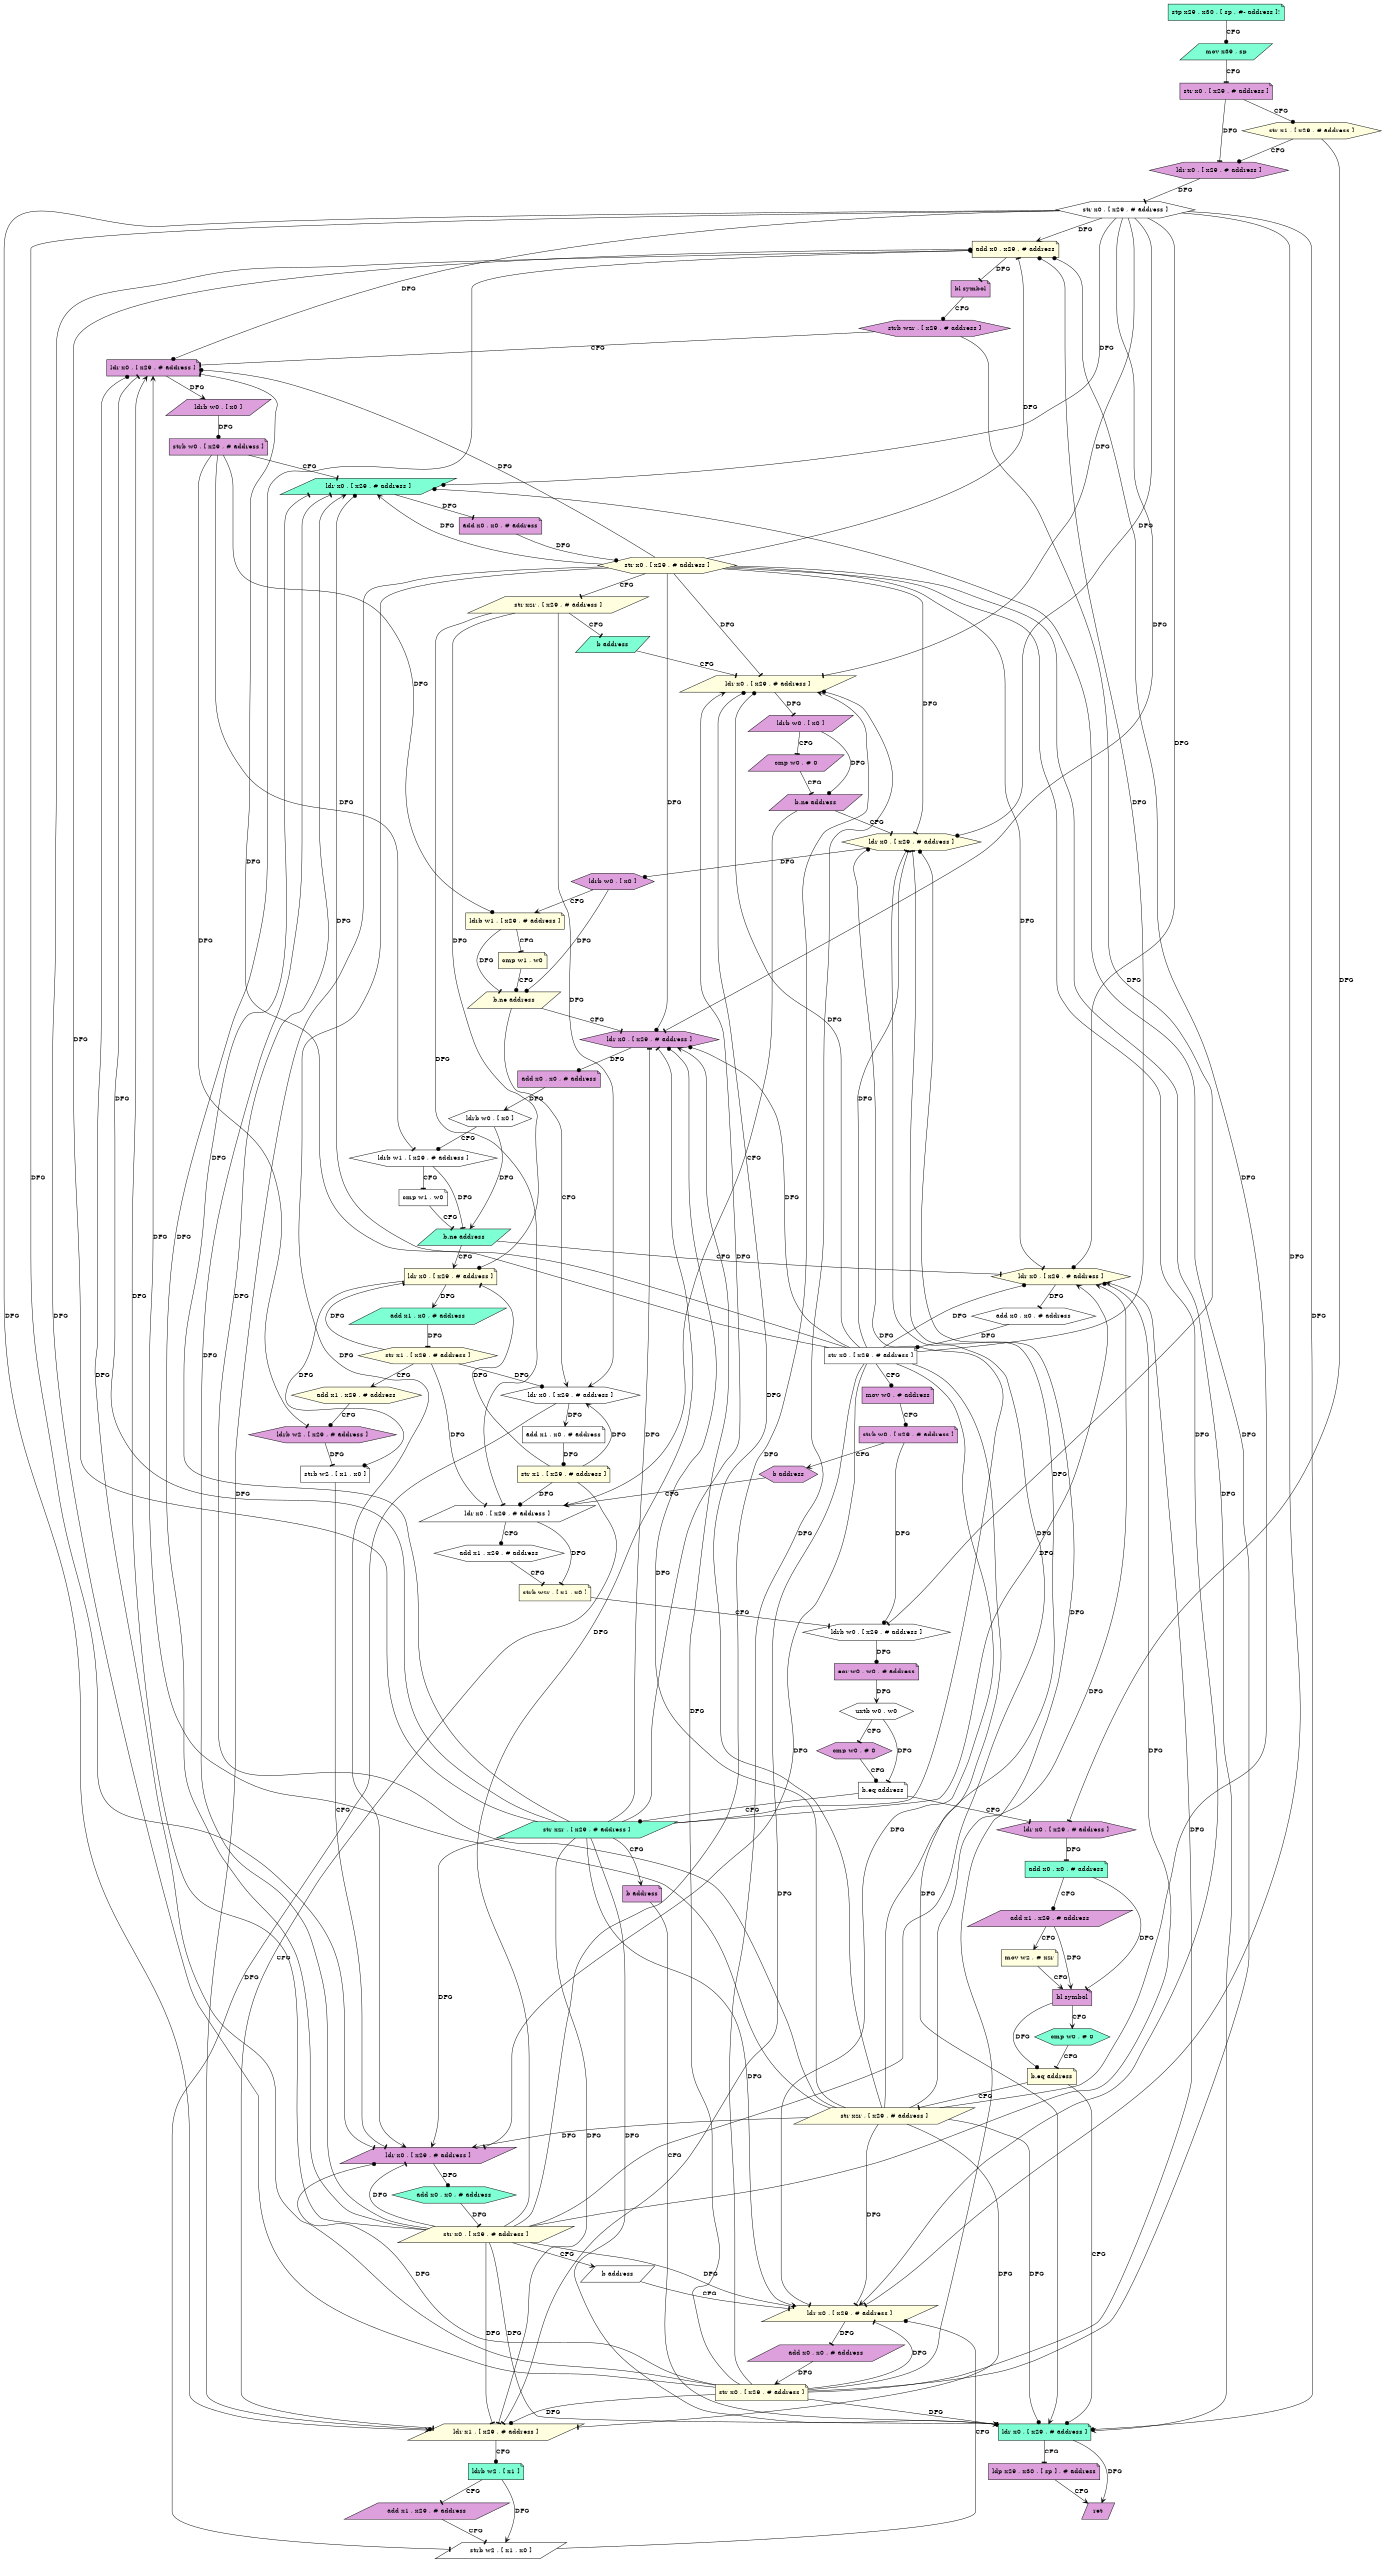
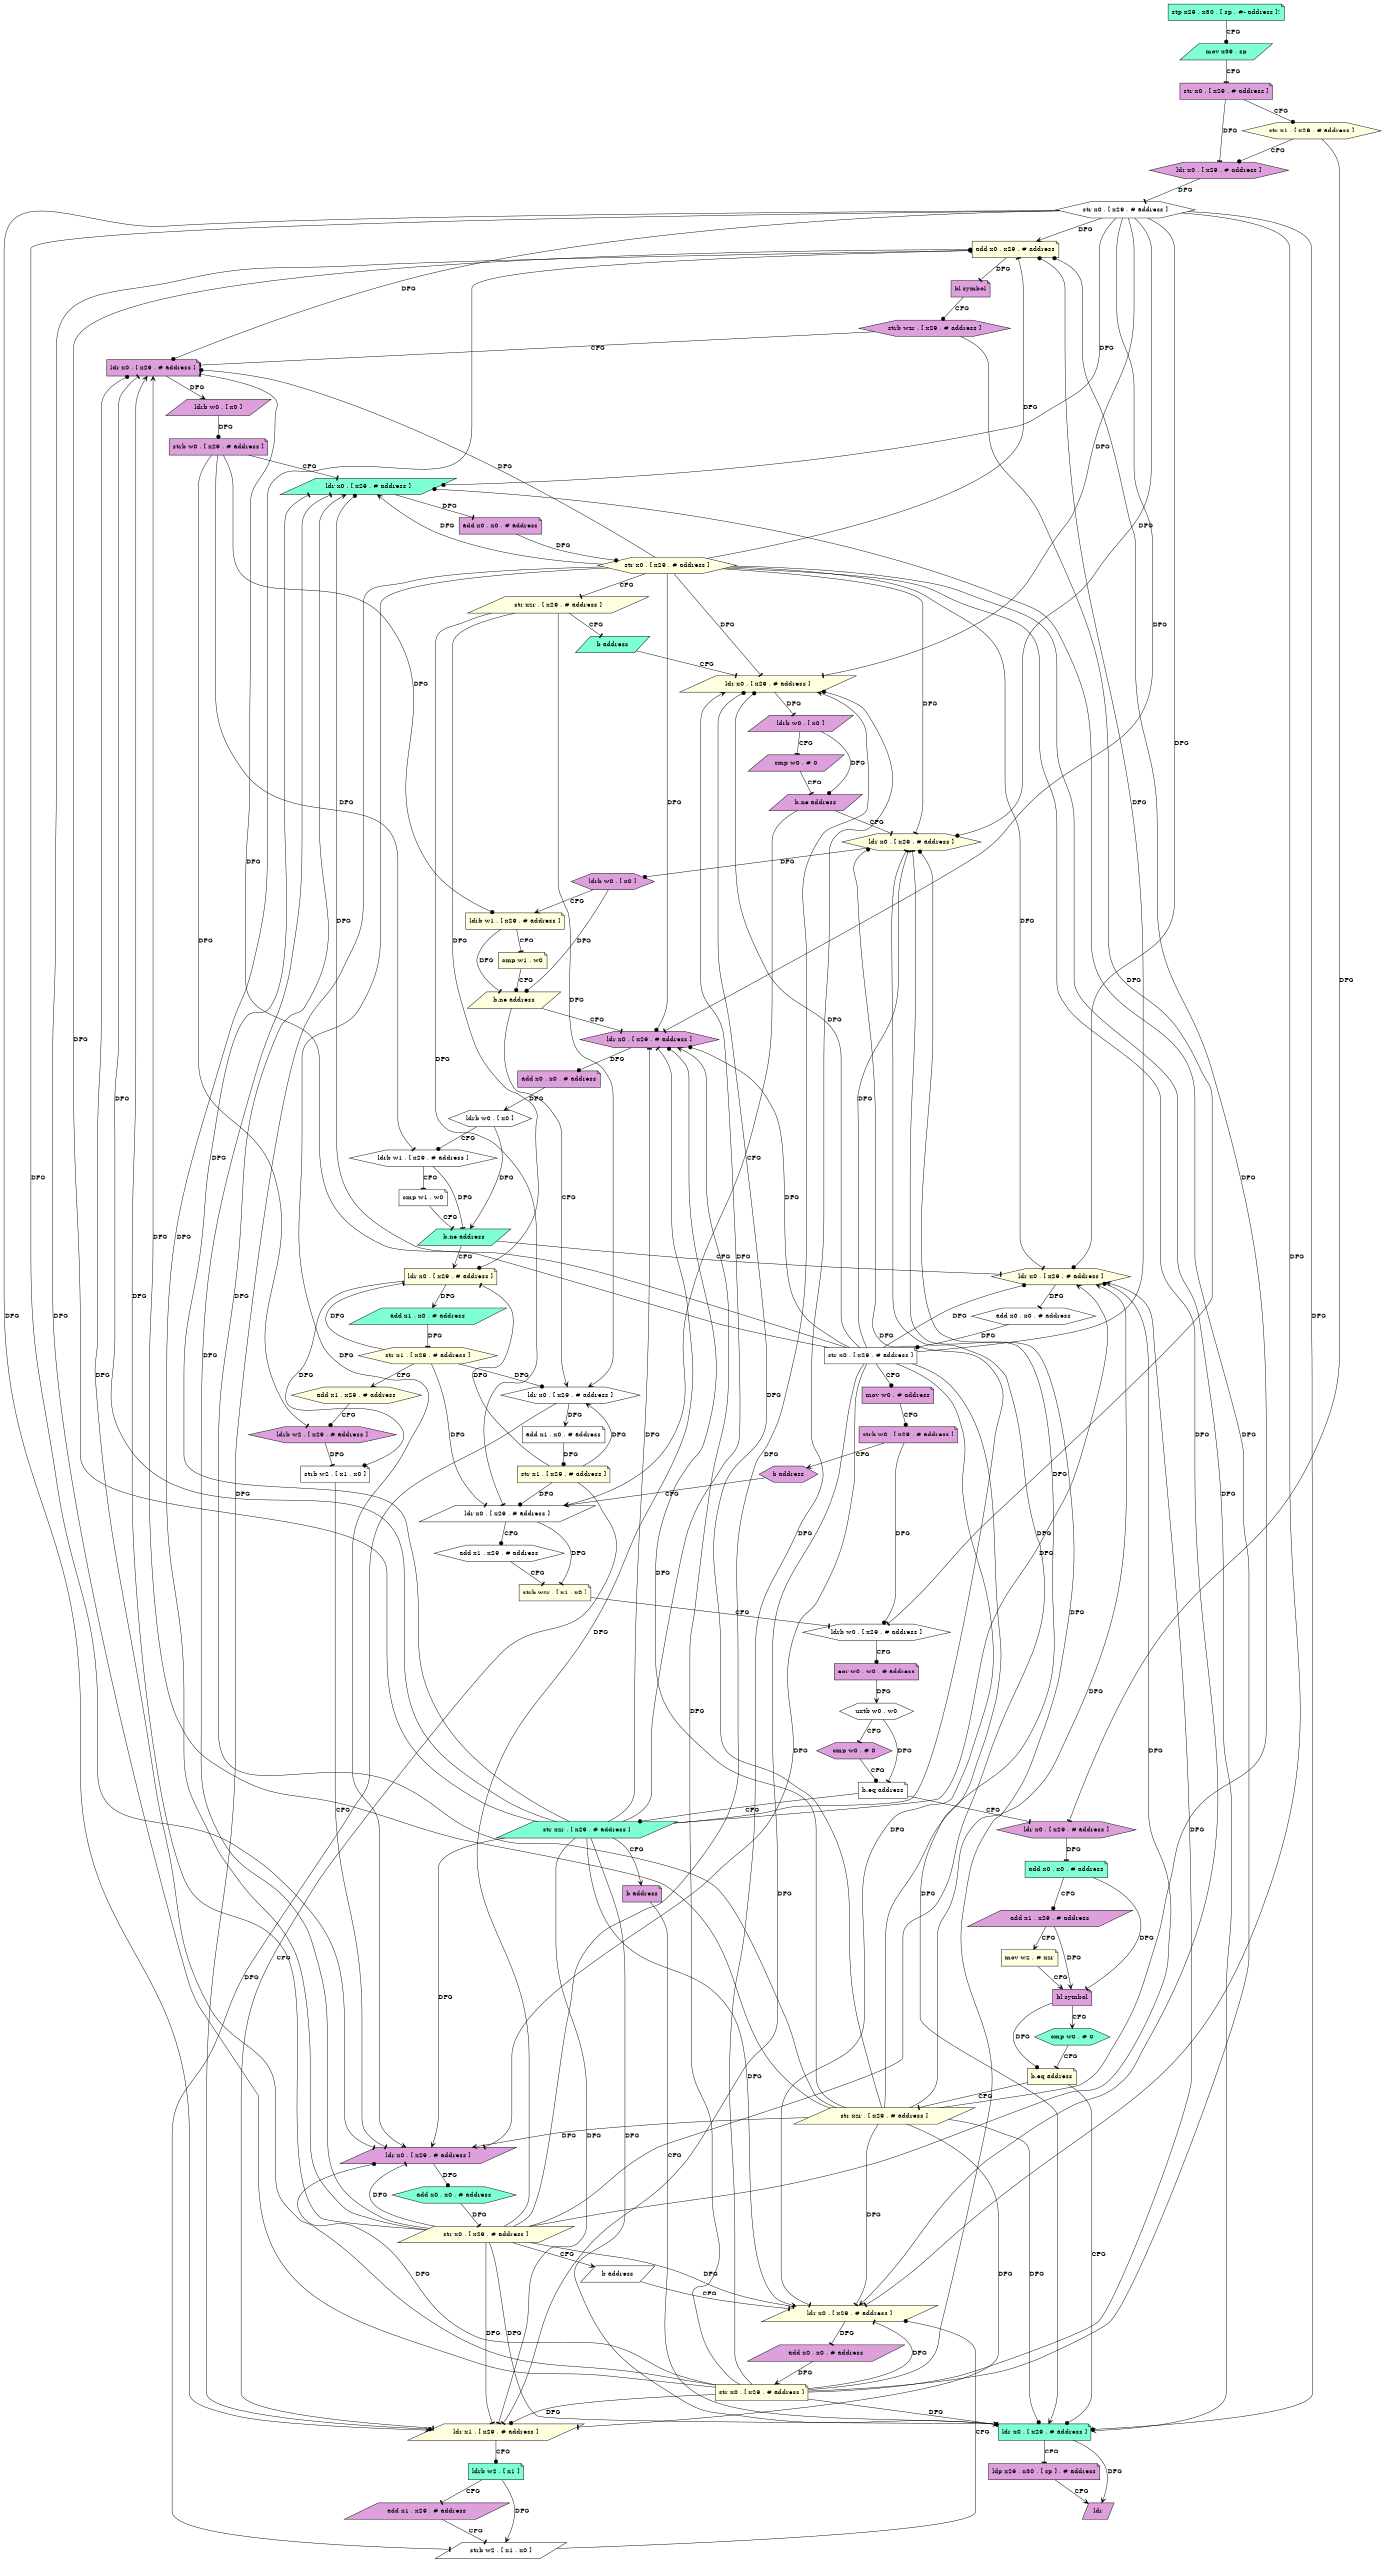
(884, 1652) -> (884, 1652)
(1098, 2511) -> (1098, 2511)
